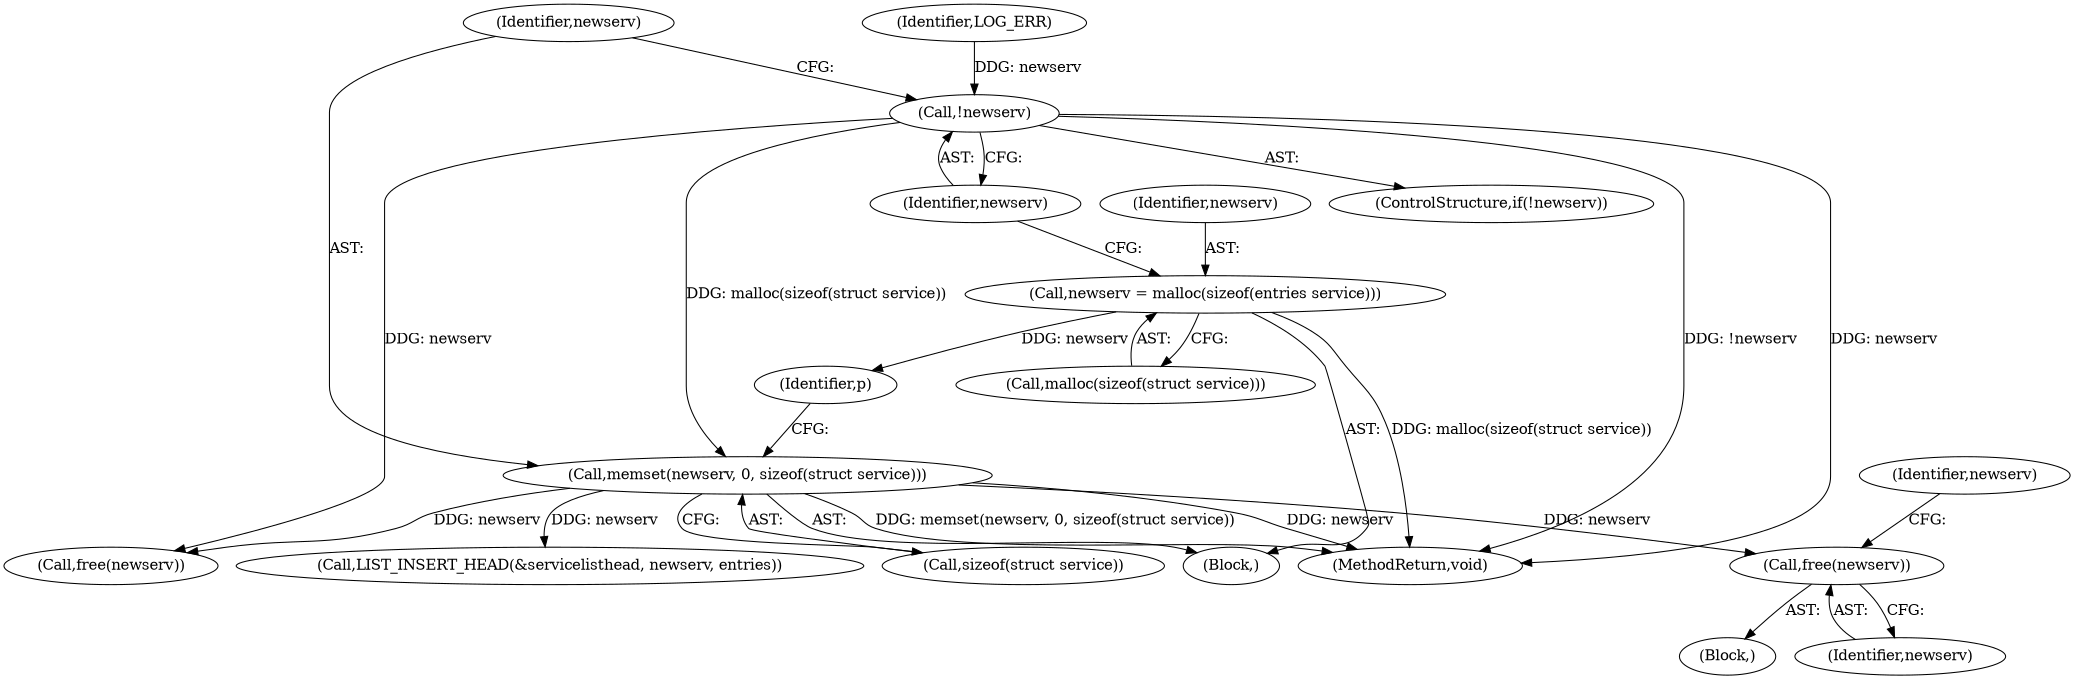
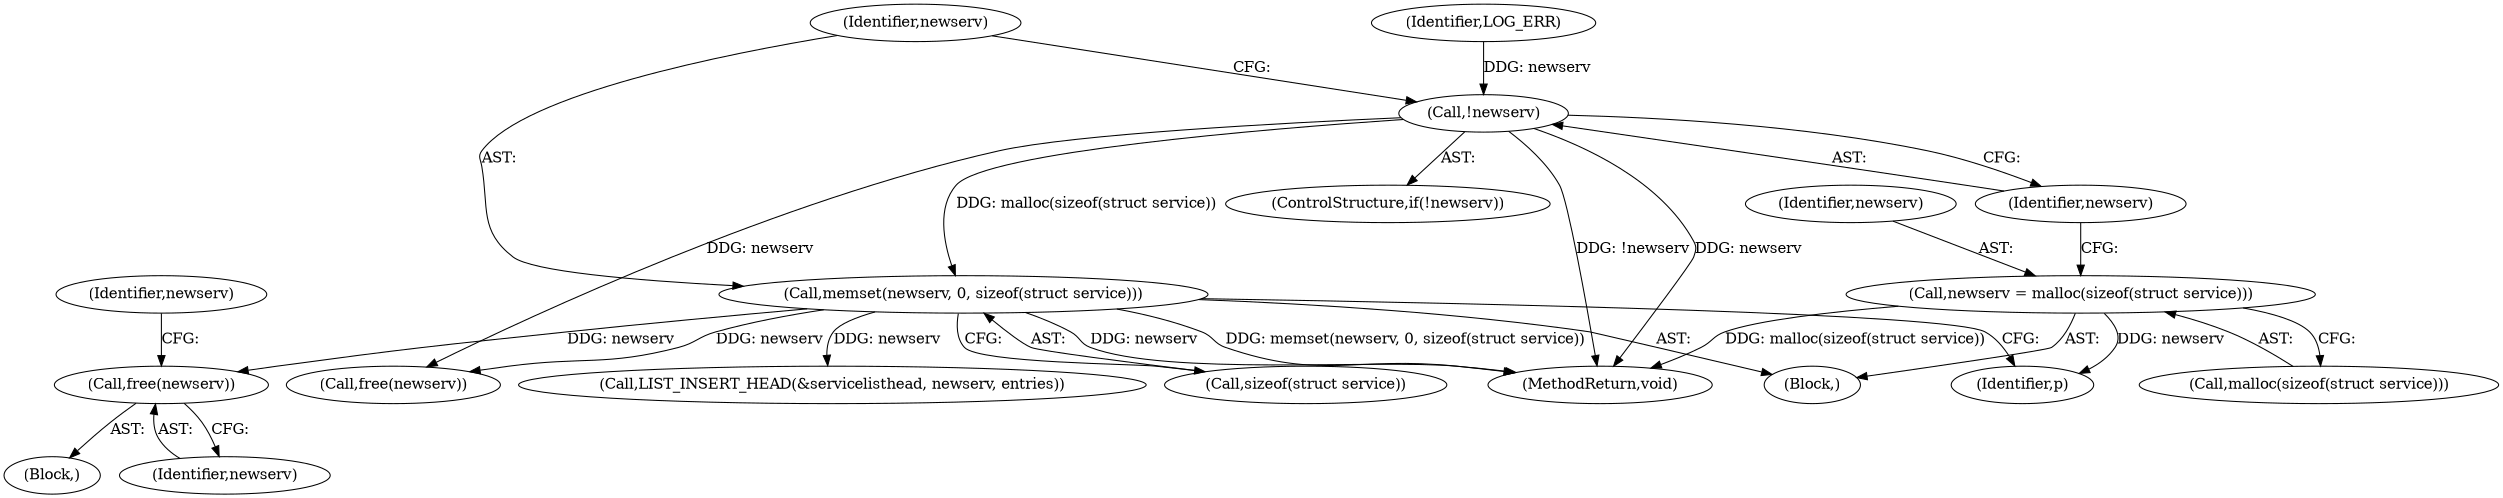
(1205, 294) -> (2081, 294)
(790, 426) -> (1612, 308)
